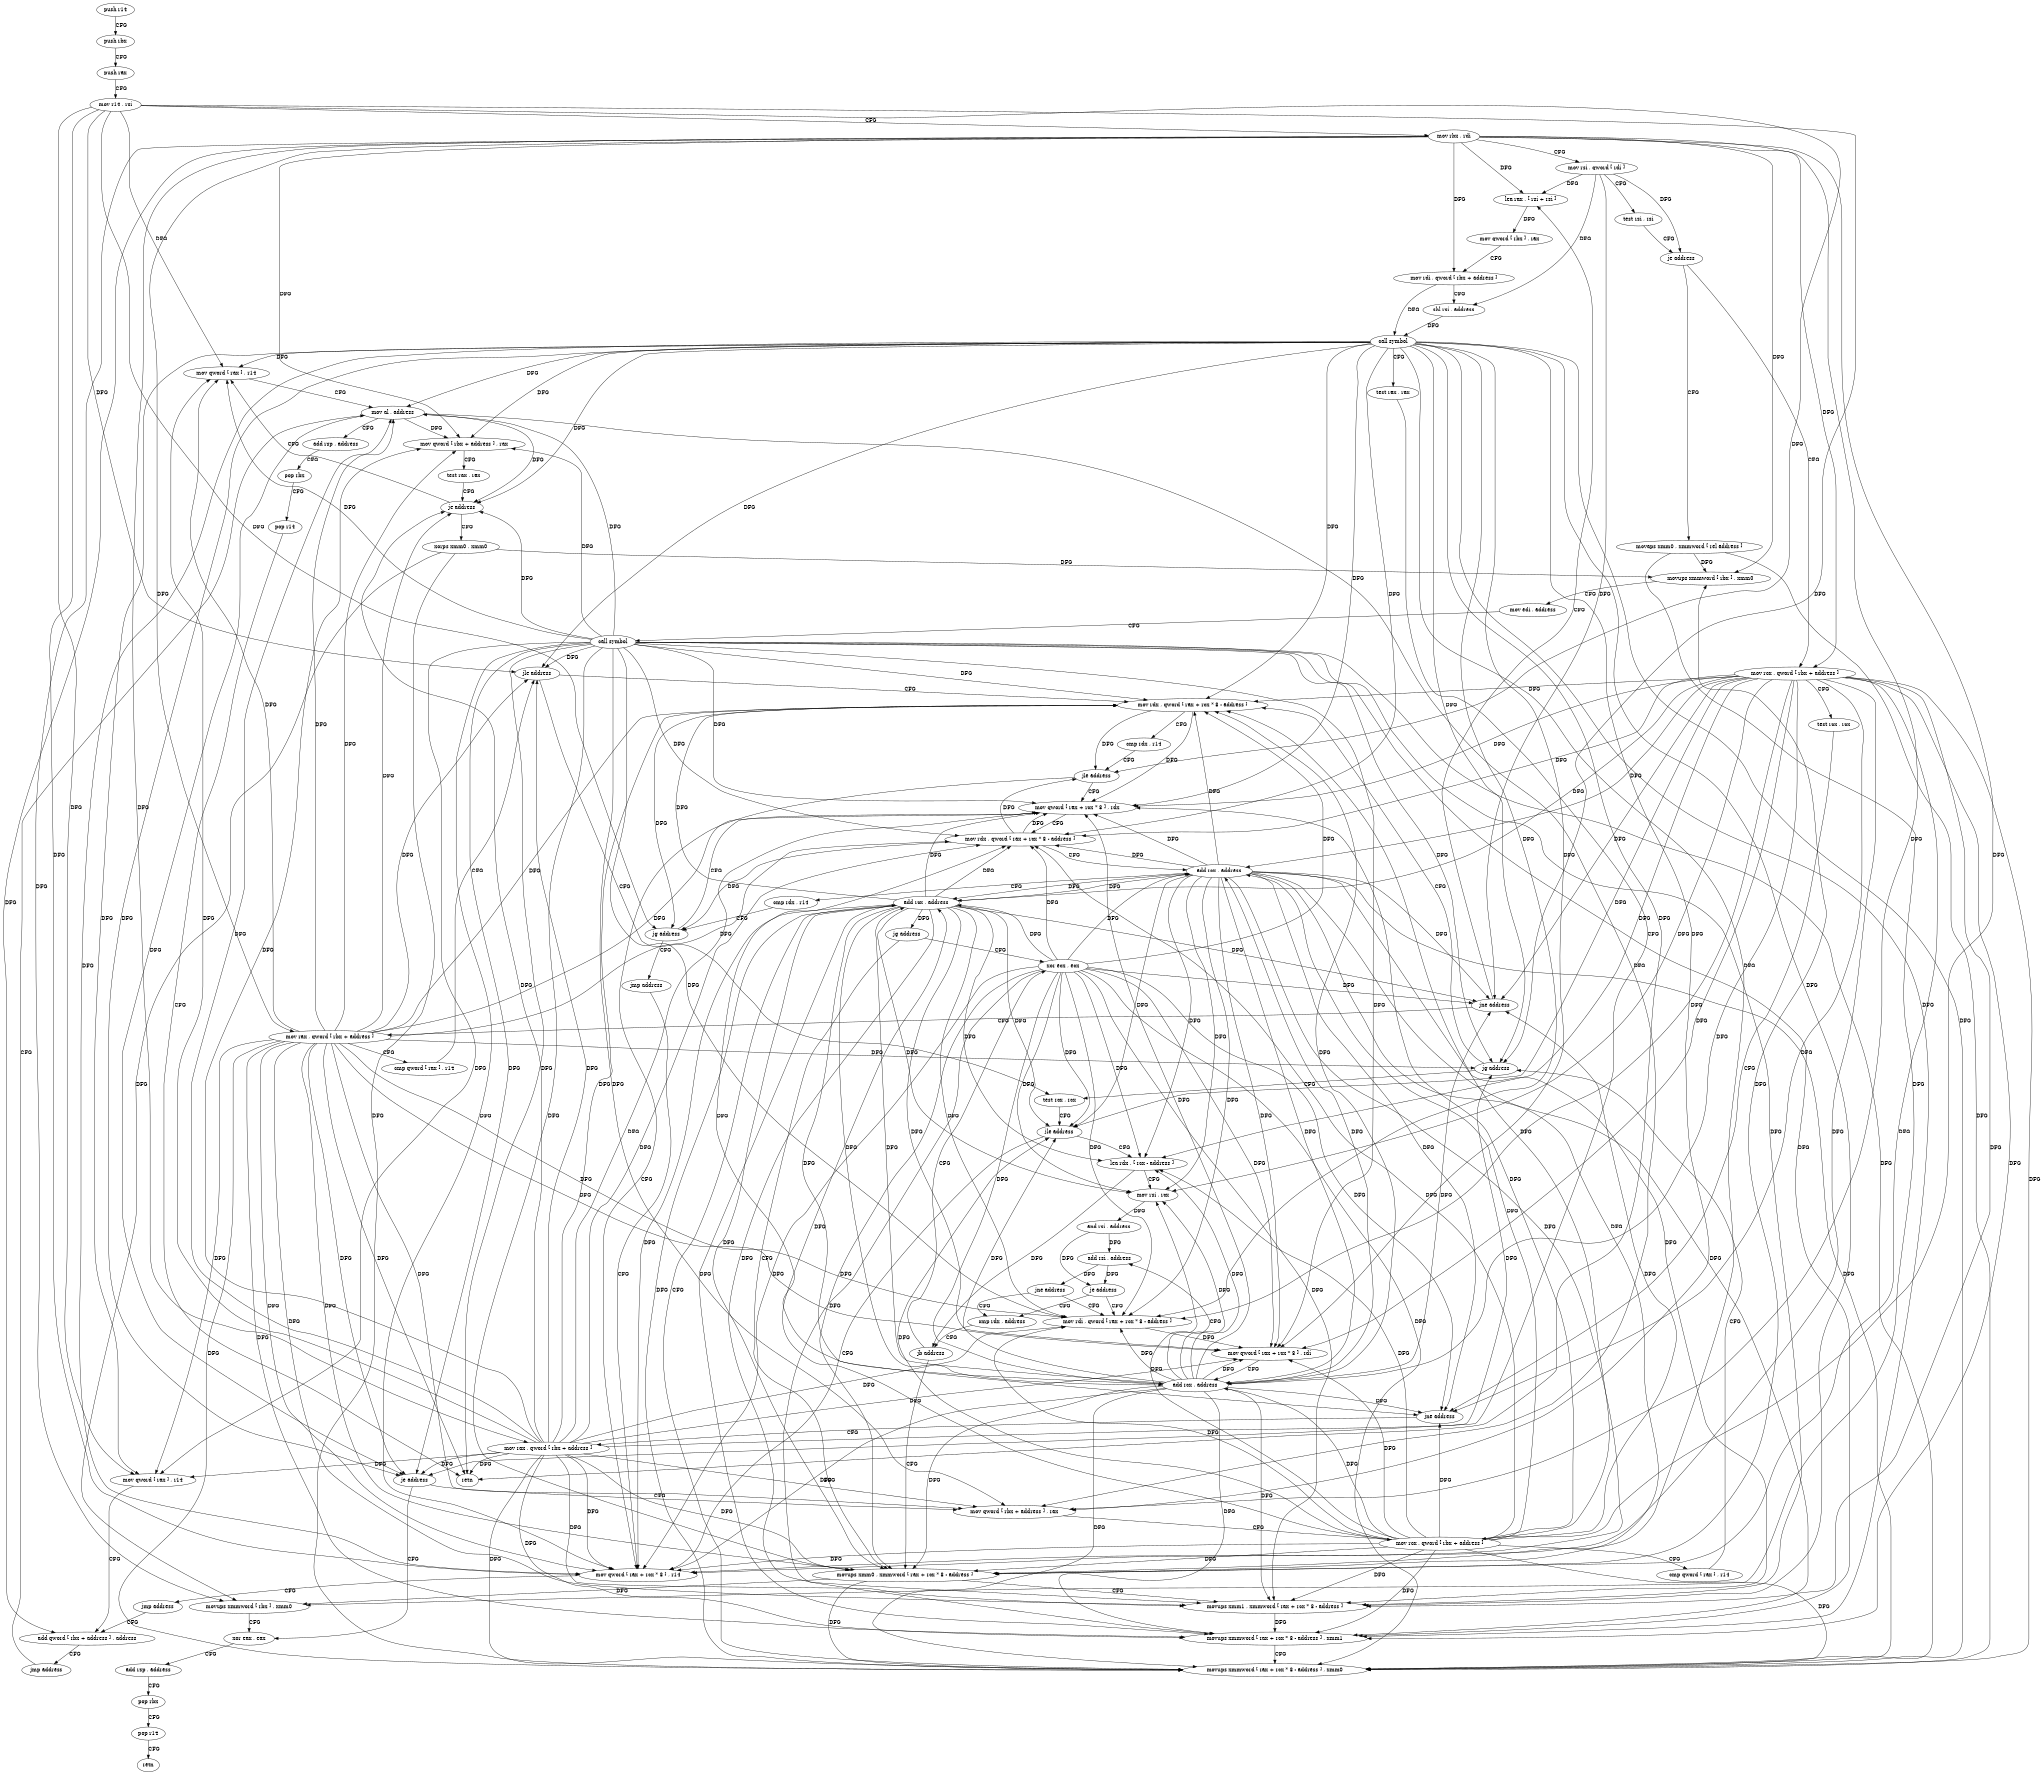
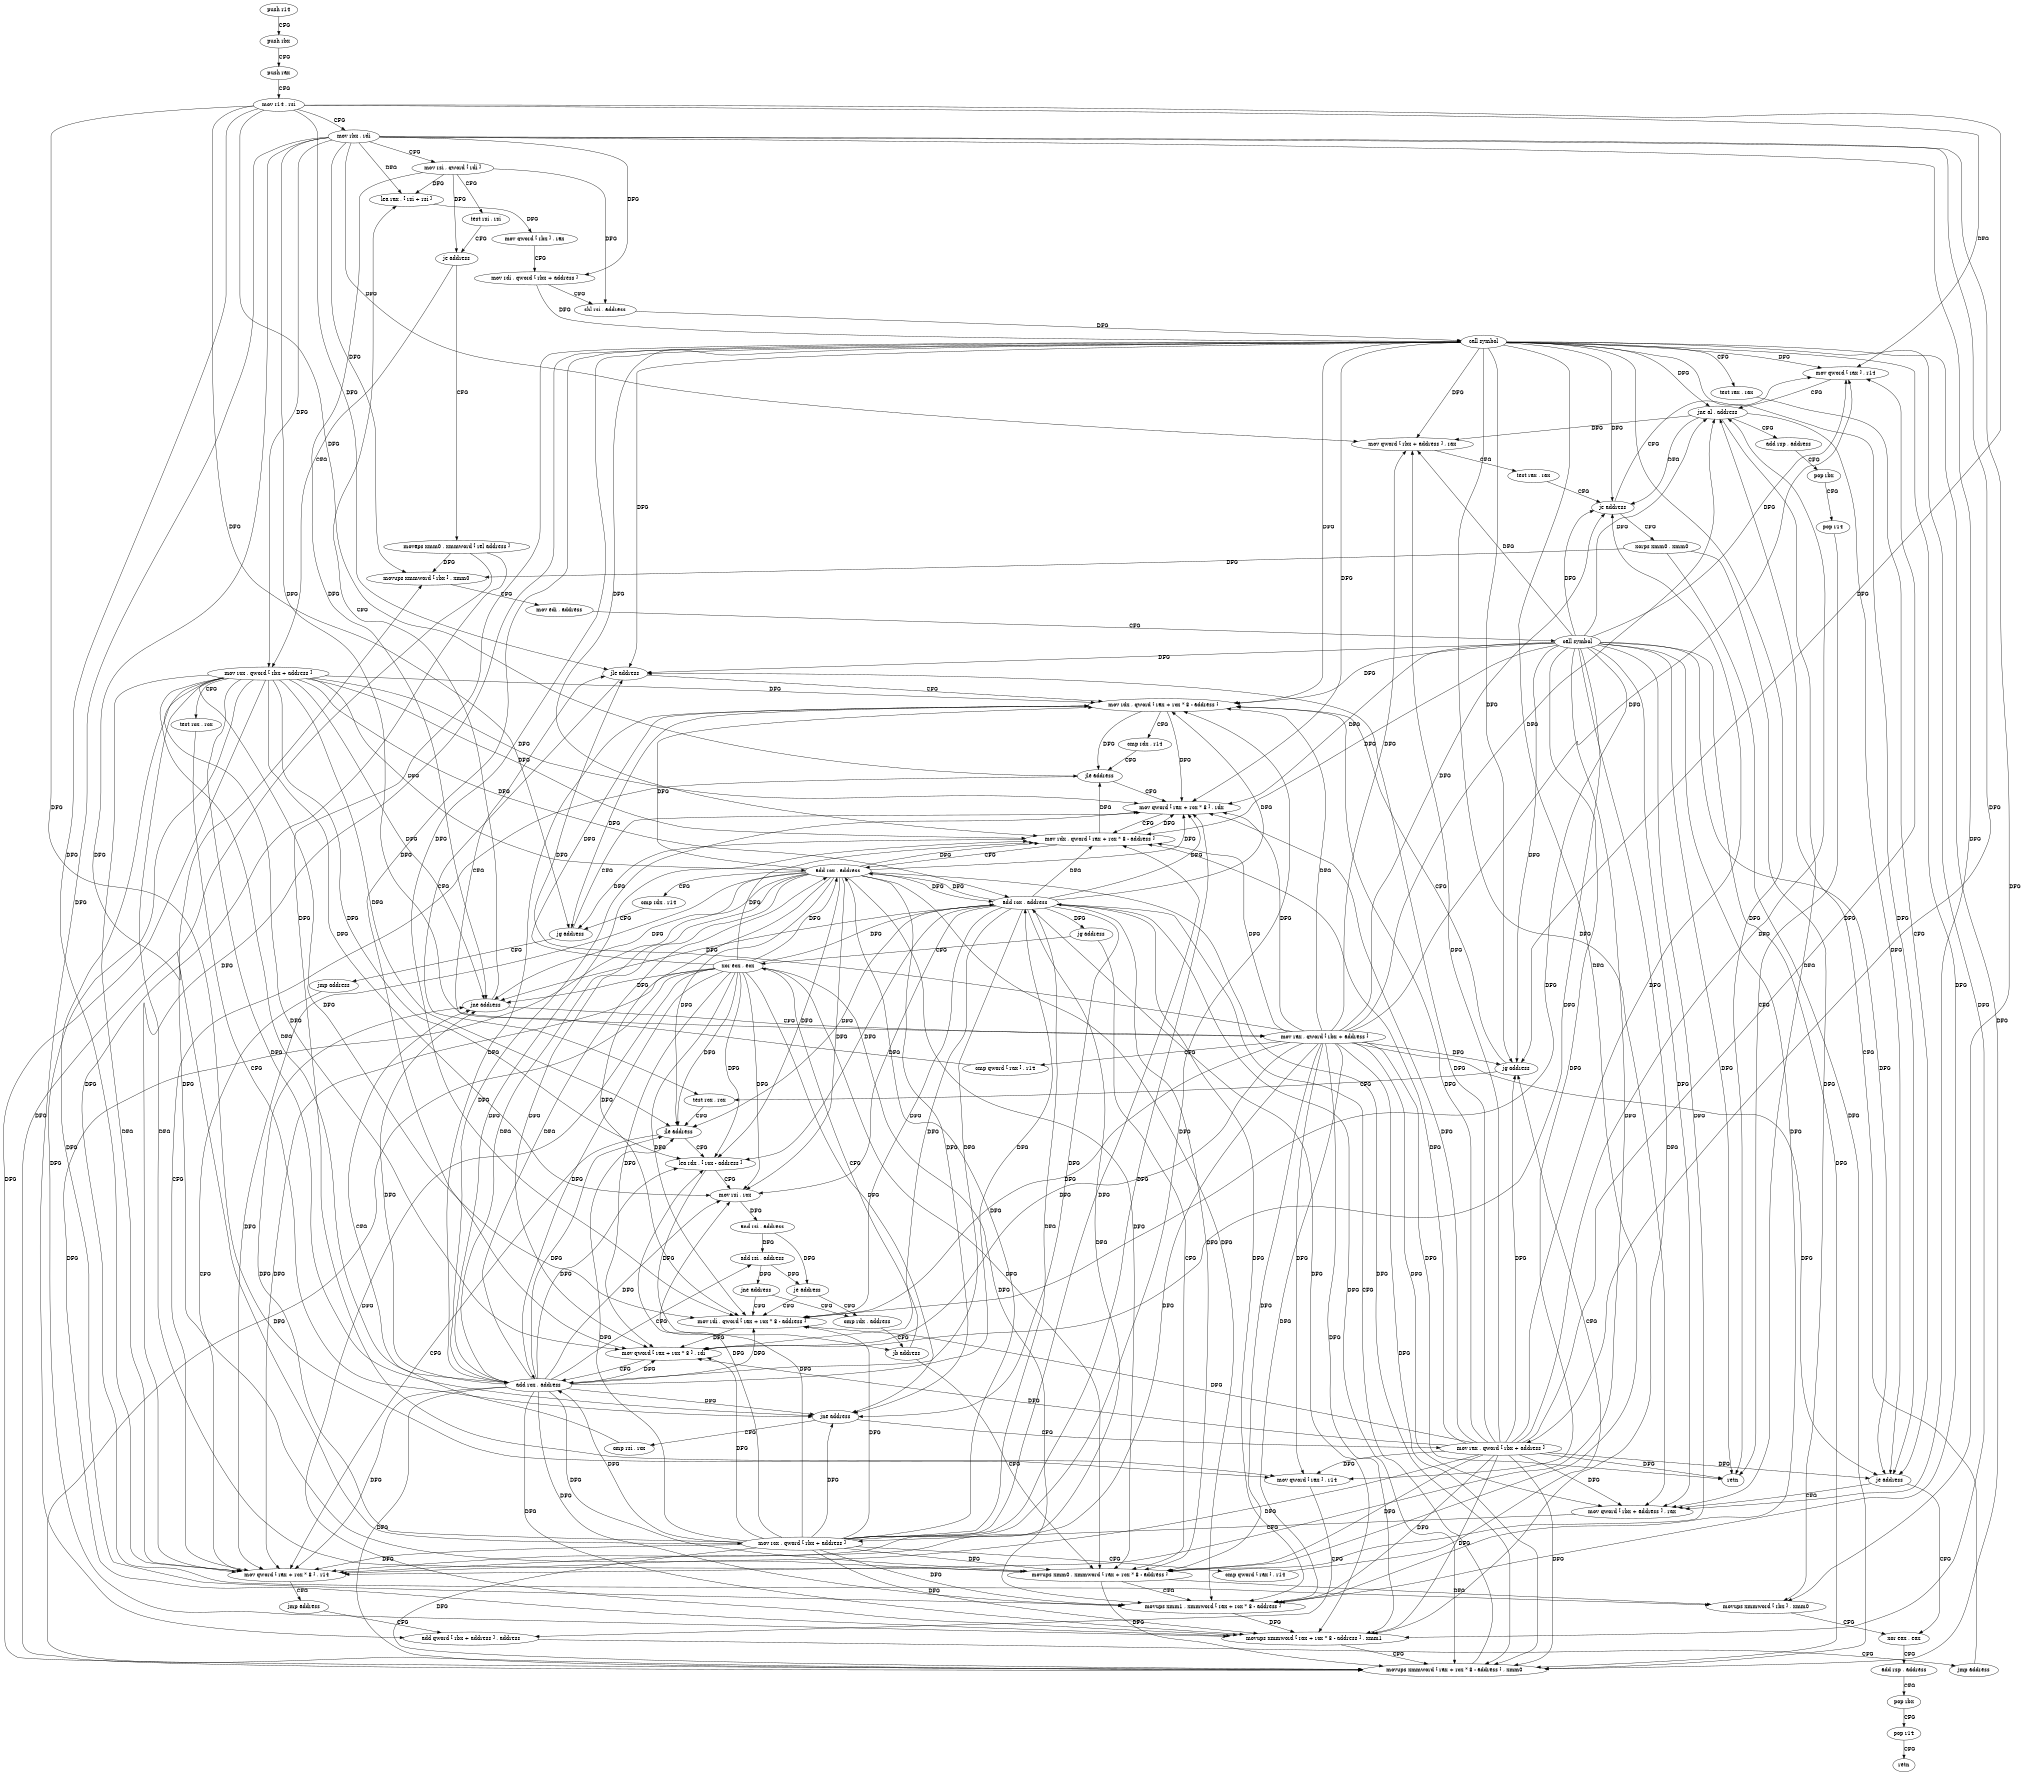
(393, 413) -> (1718, 413)
none -> (629, 1449)
